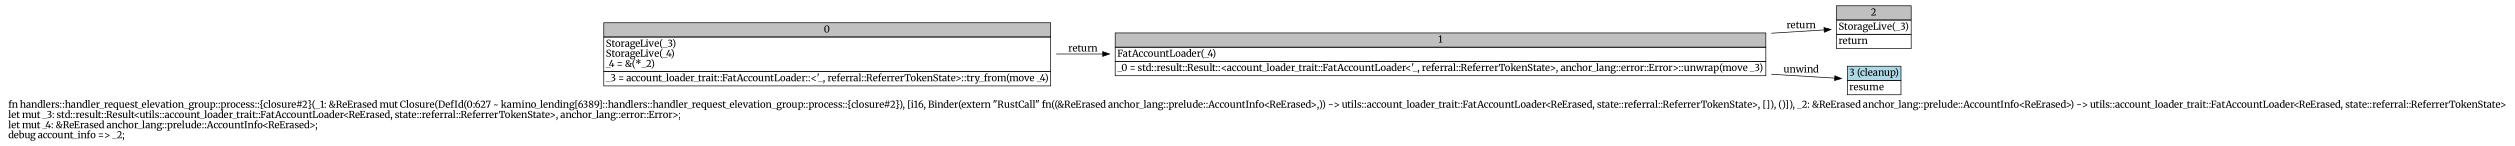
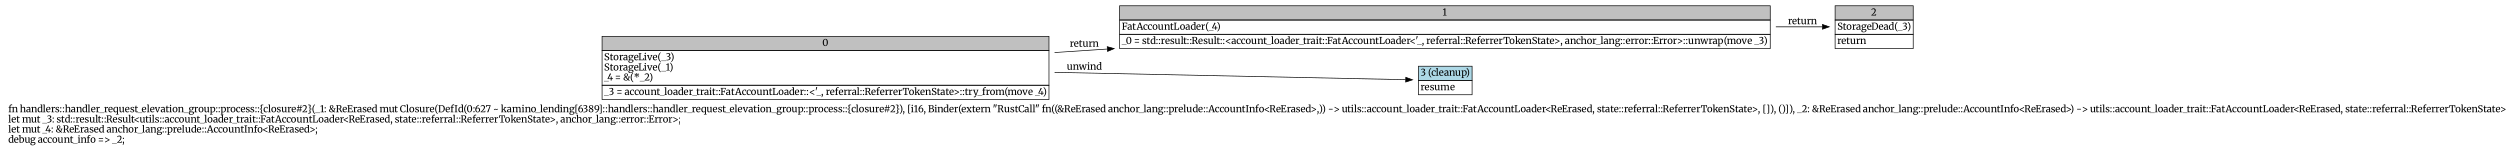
(1874, 27) -> (1874, 27)
(640, 54) -> (639, 68)
(1803, 76) -> (1230, 76)
